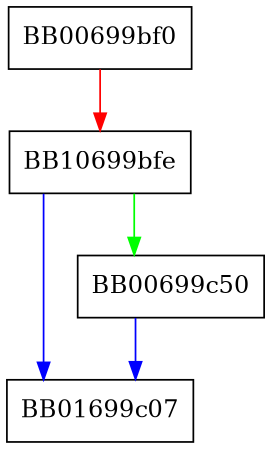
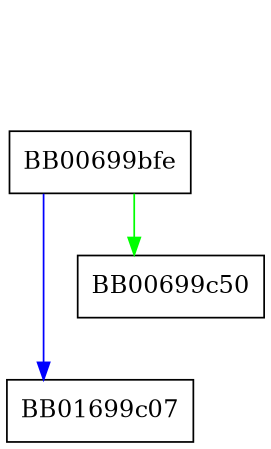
(100, 38) -> none
(100, 162) -> (100, 162)
(136, 340) -> none
